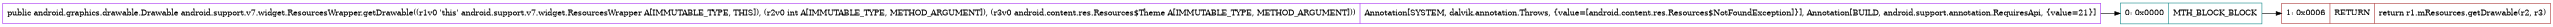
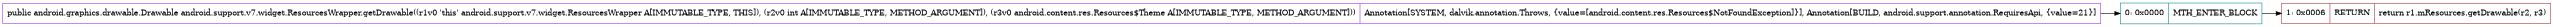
(2215, 13) -> (2215, 13)
